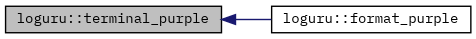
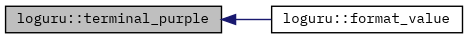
(371, 20) -> (367, 20)
